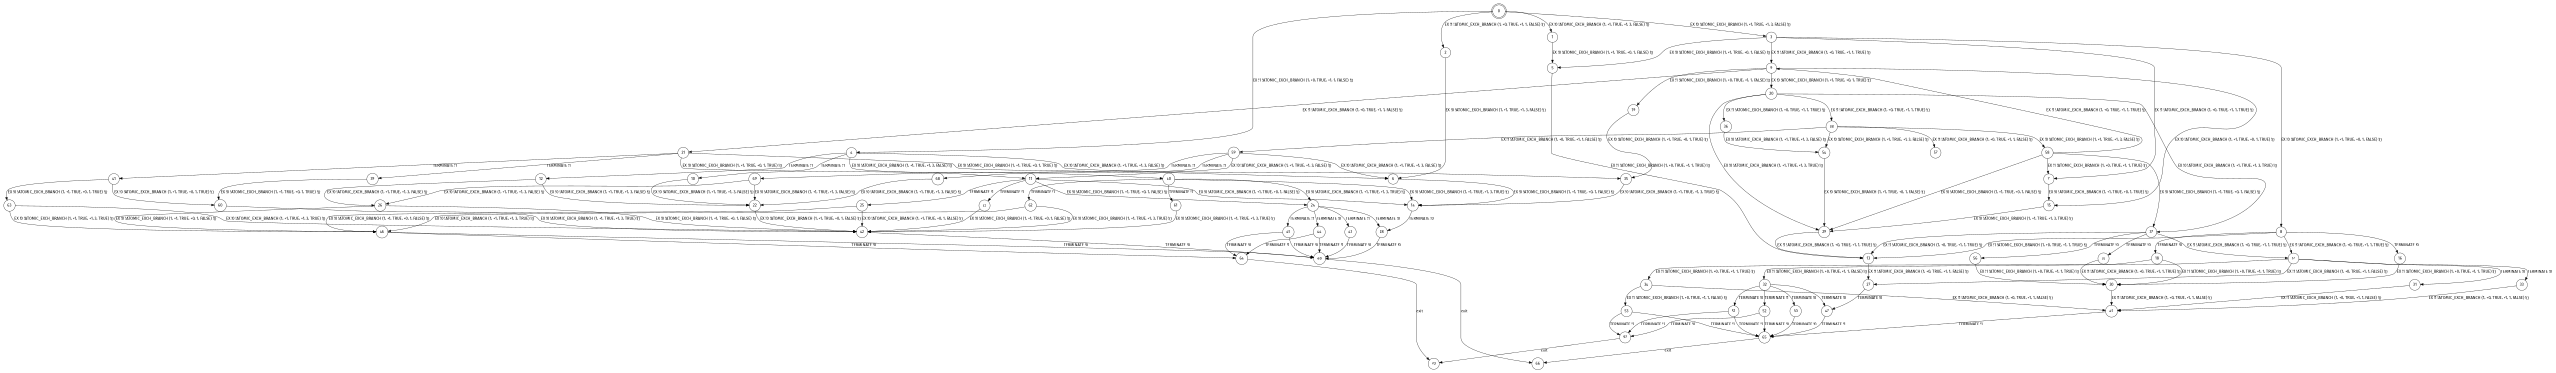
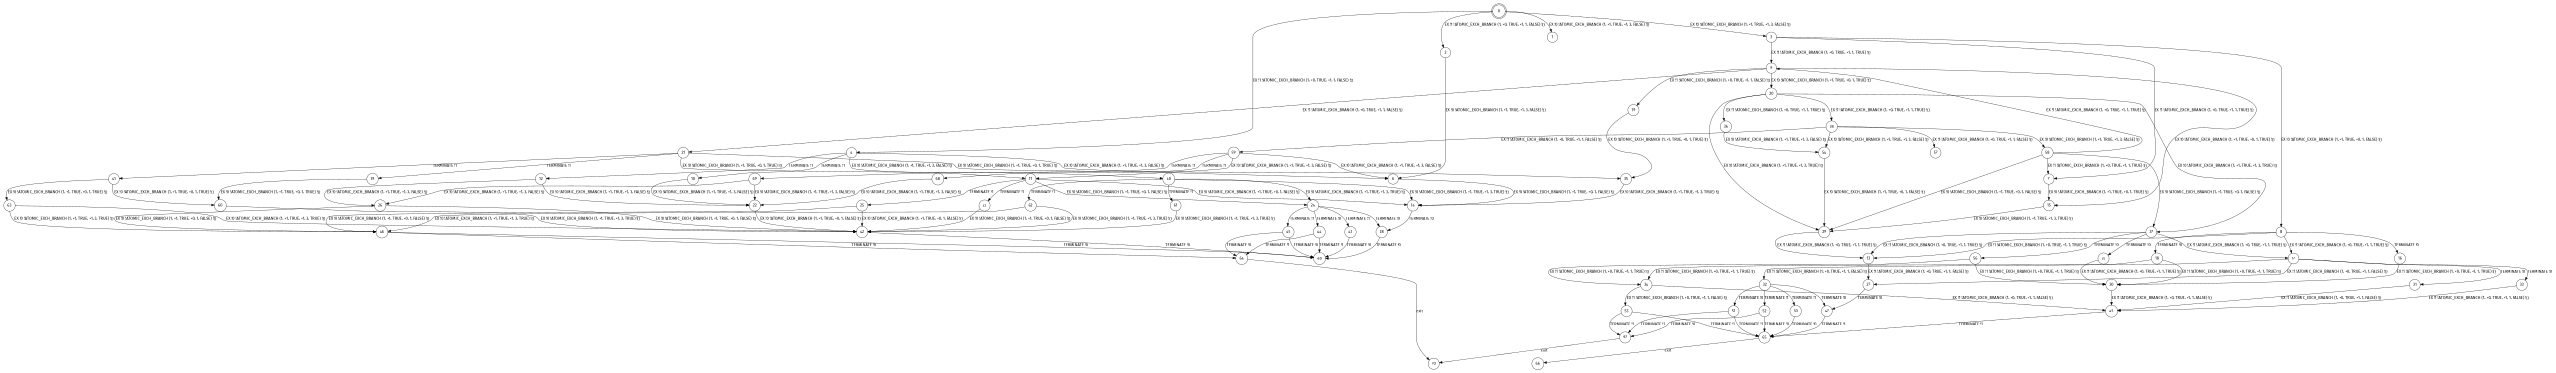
(1552, 68) -> none
none -> (1712, 265)
(1457, 281) -> none
(1804, 298) -> (1804, 298)
